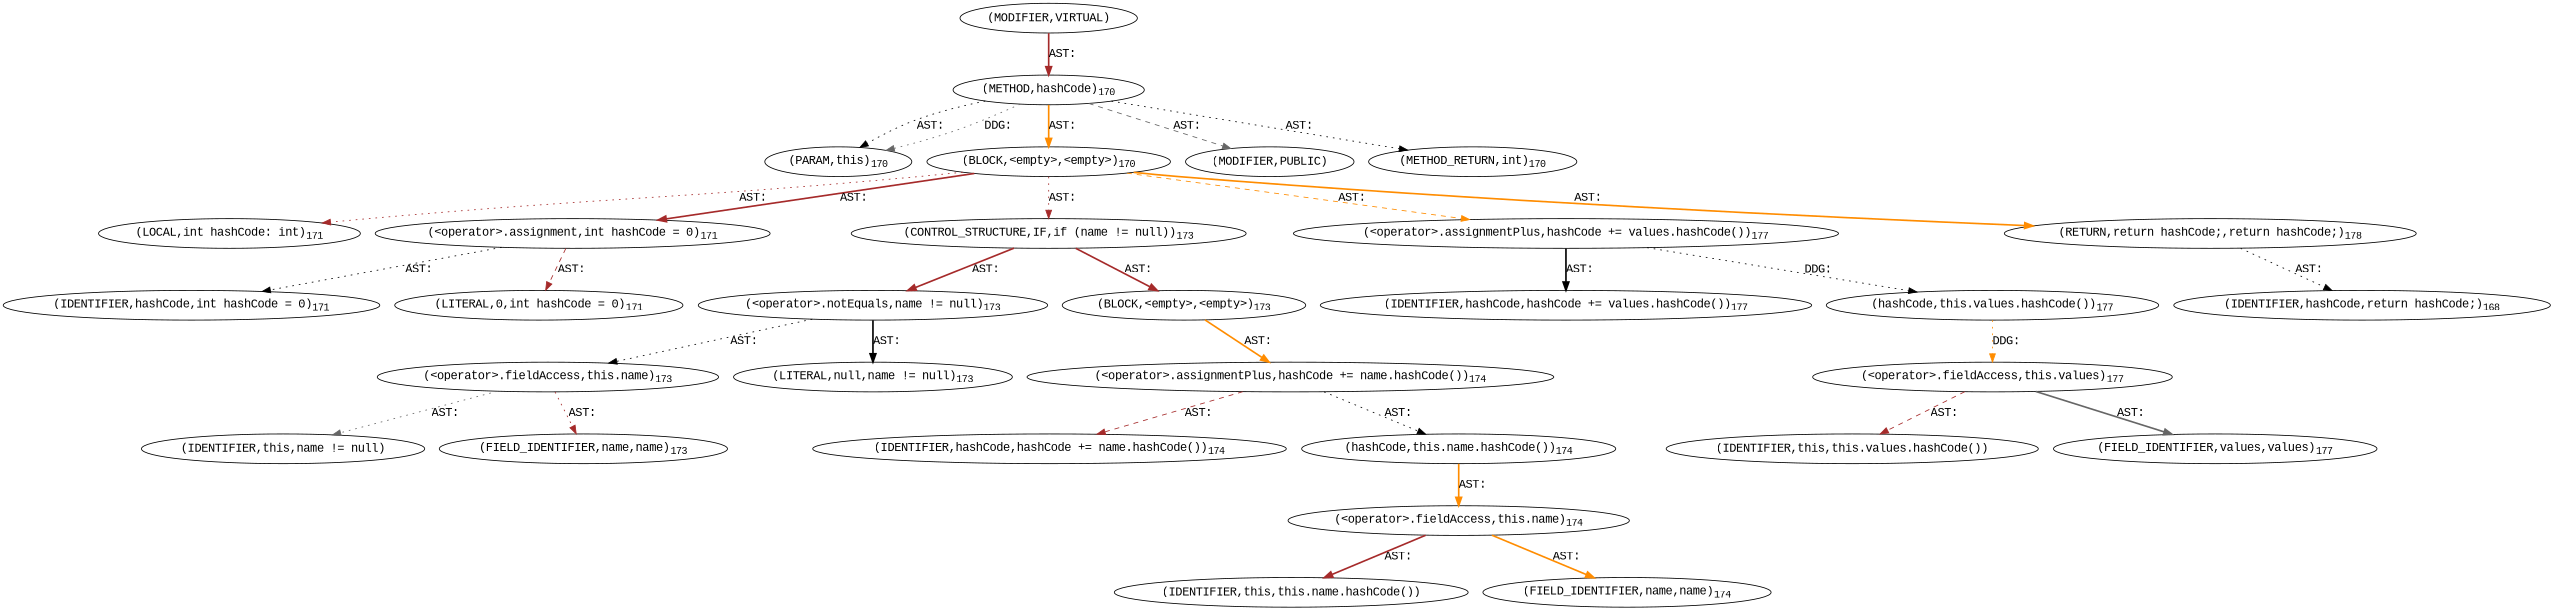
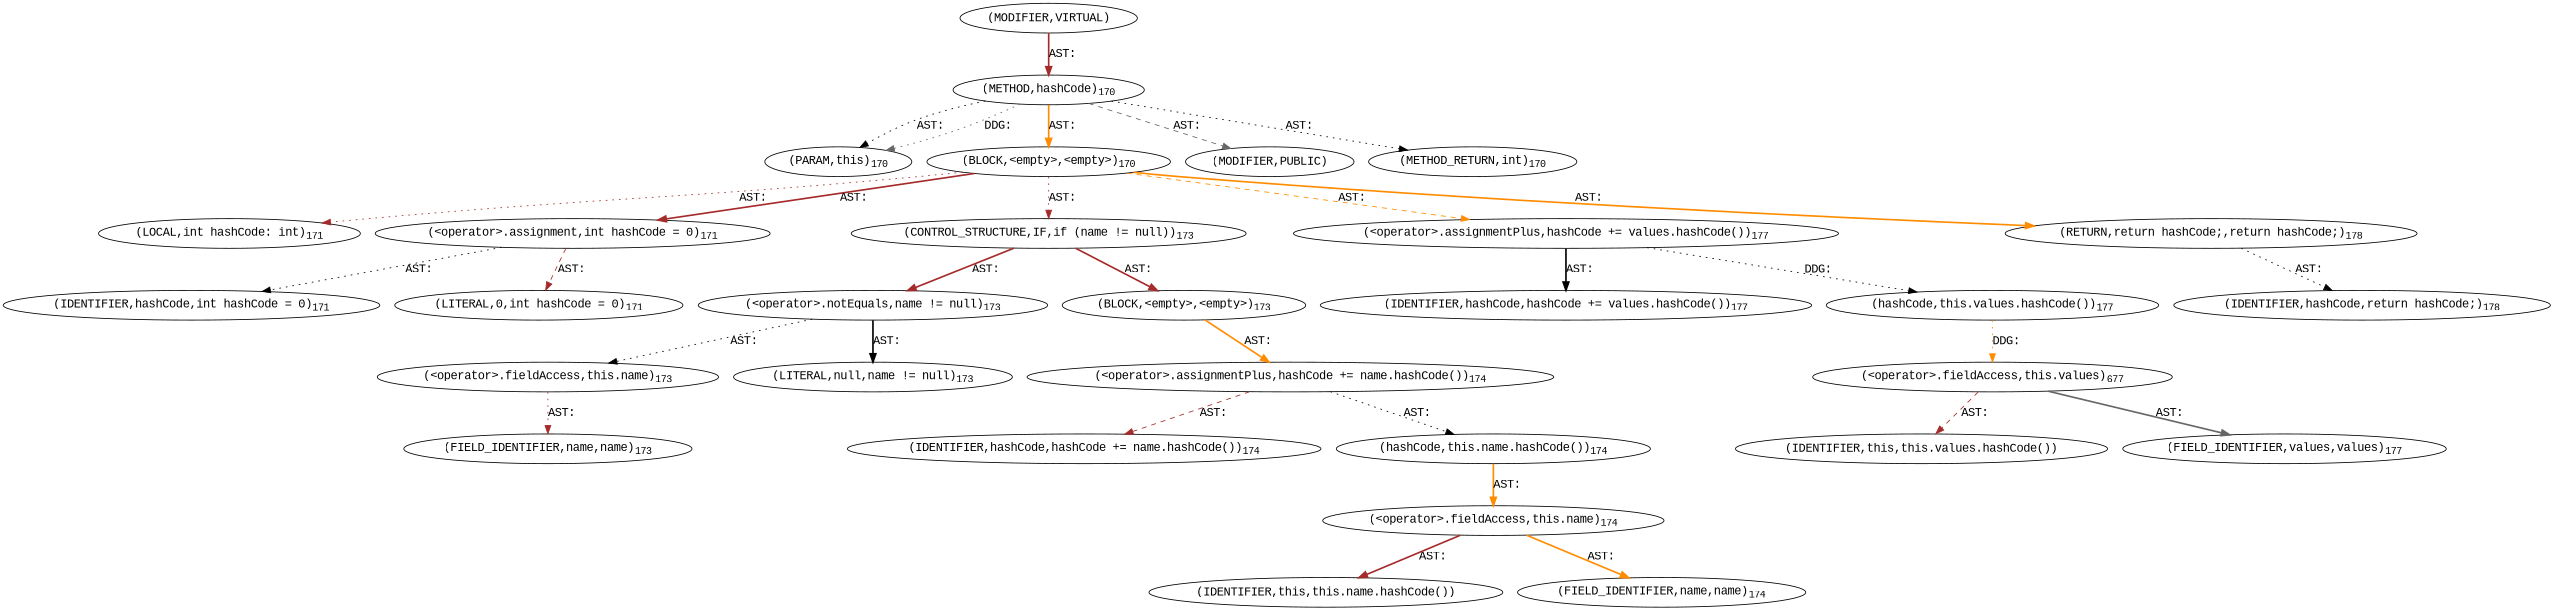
(2492, 304) -> (2492, 304)
(2115, 376) -> (2115, 376)
(283, 449) -> none
